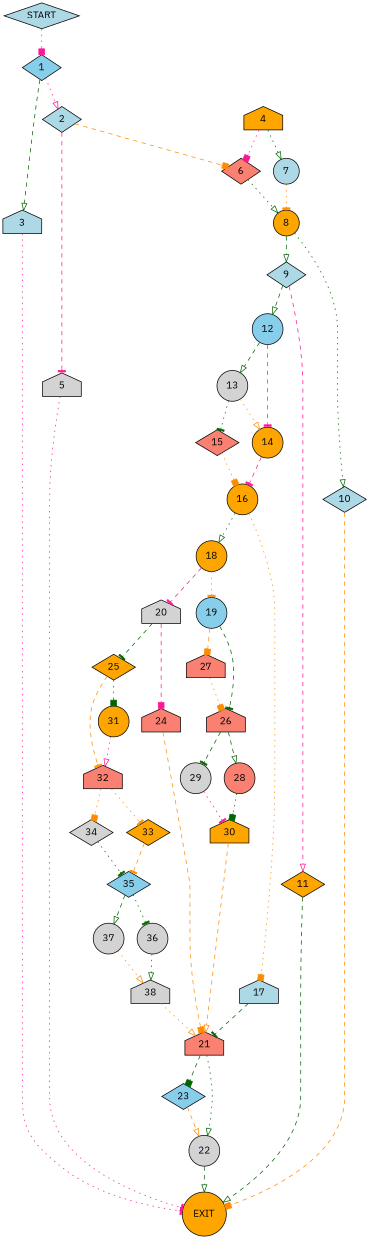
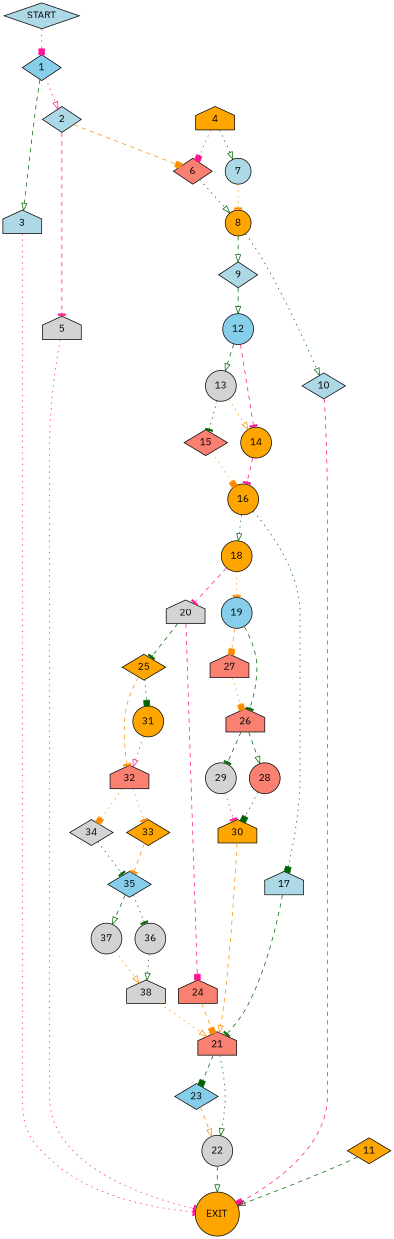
(303, 574) -> none
(275, 742) -> (300, 682)
(345, 887) -> (327, 817)
